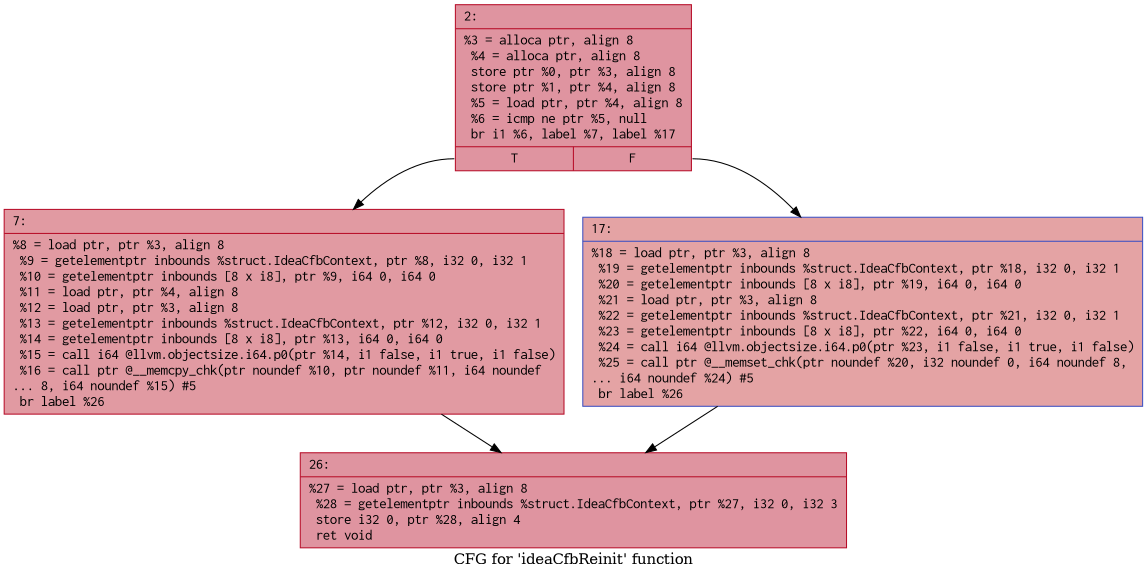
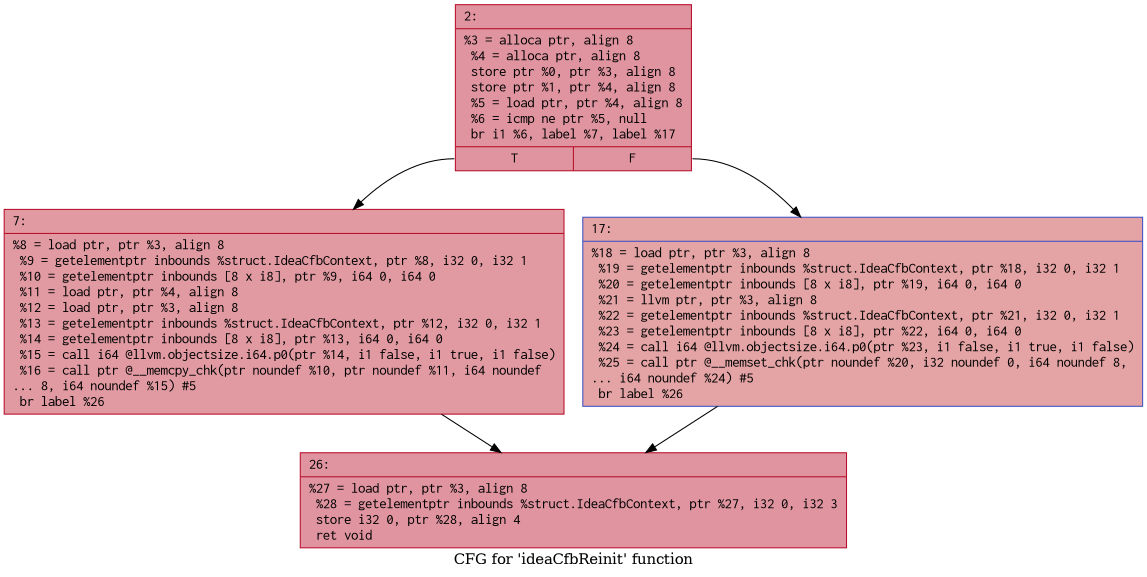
(704, 300) -> (704, 300)
